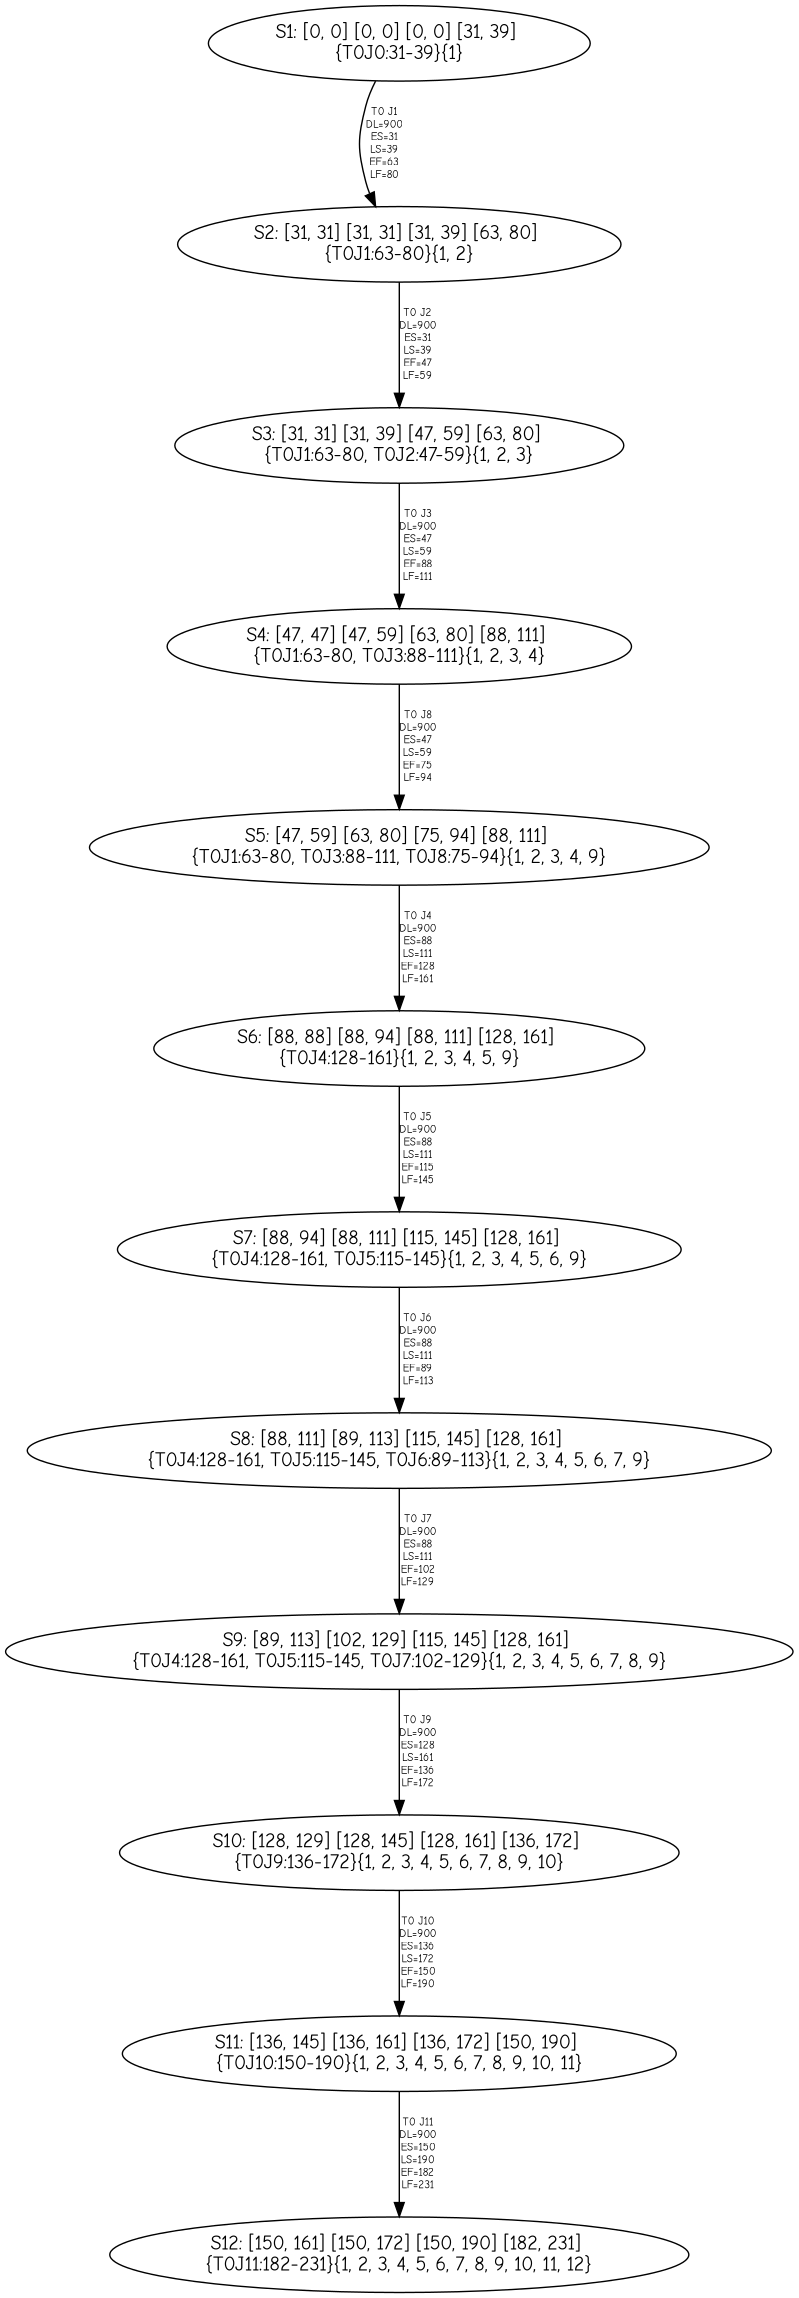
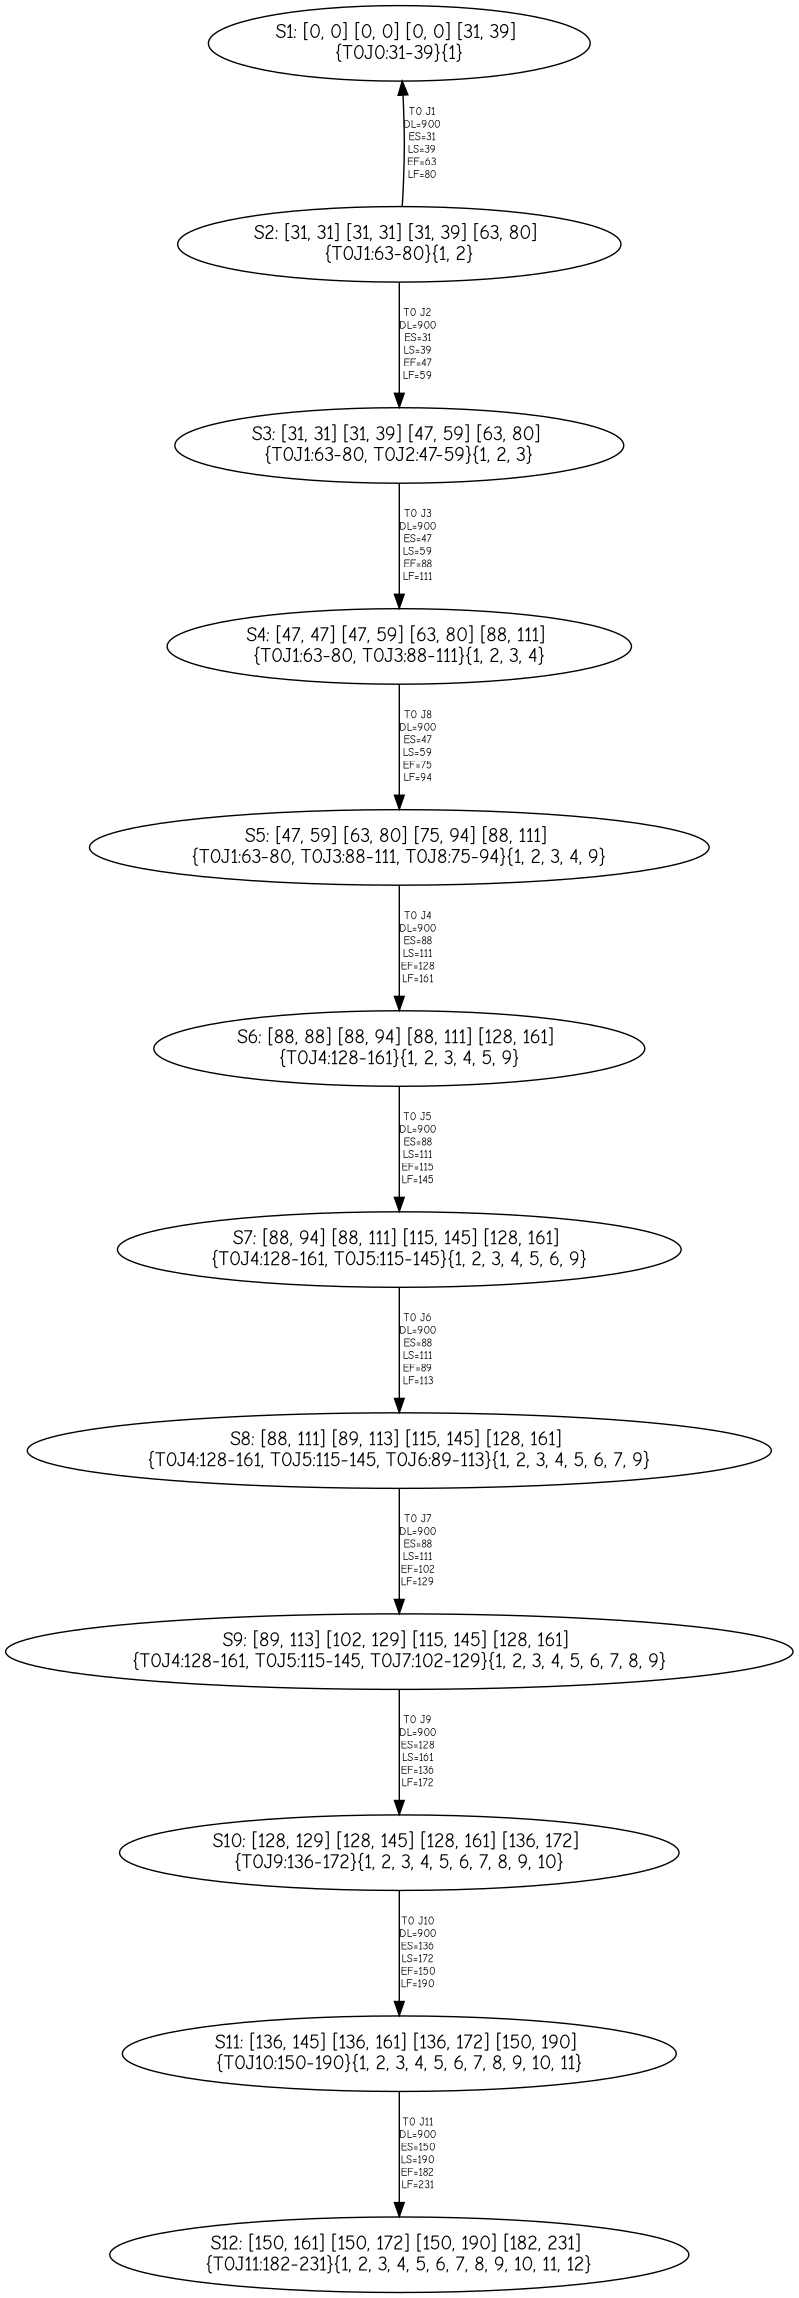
(360, 137) -> (404, 151)
